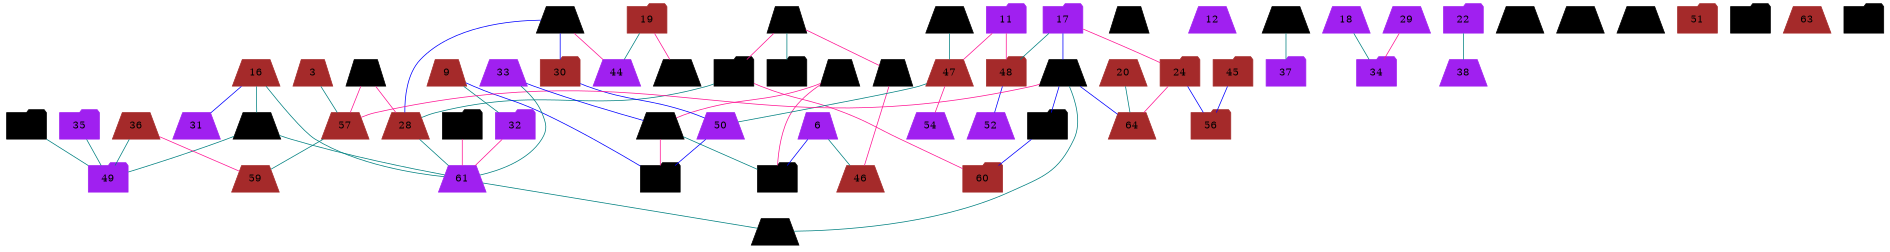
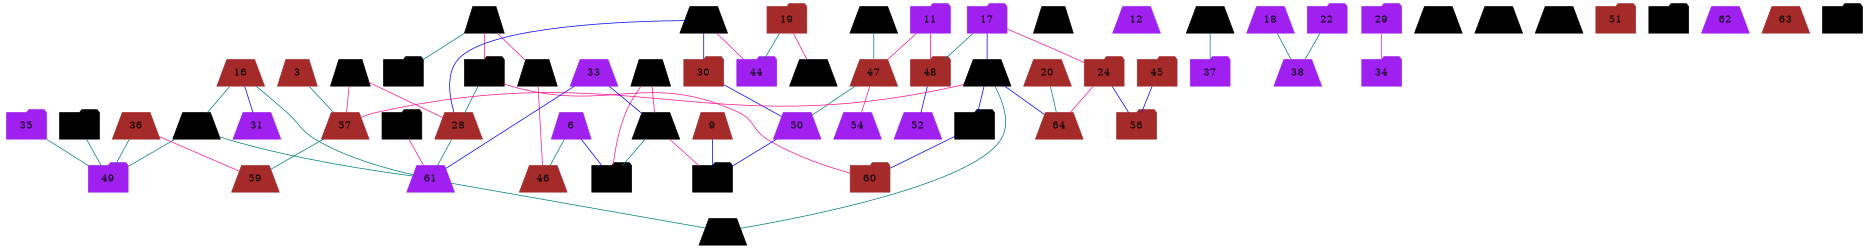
(1407, 20) -> (1382, 20)
none -> (1725, 20)
(1361, 46) -> (1284, 46)
(617, 73) -> (757, 73)
(515, 126) -> none
(538, 144) -> (510, 127)
